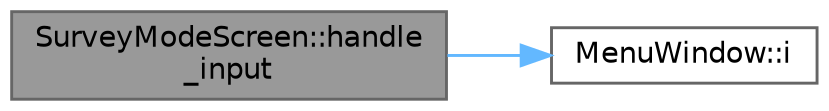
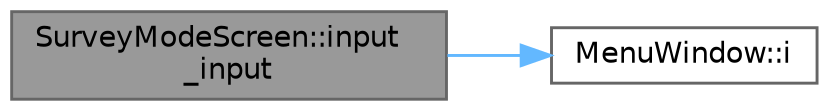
(229, 55) -> (229, 55)
